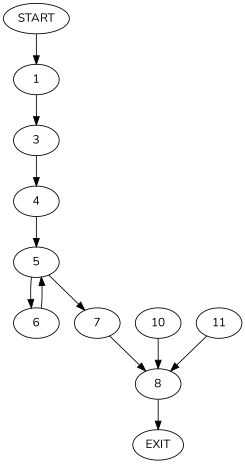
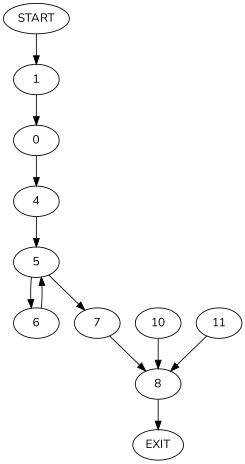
(36, 140) -> (36, 140)
